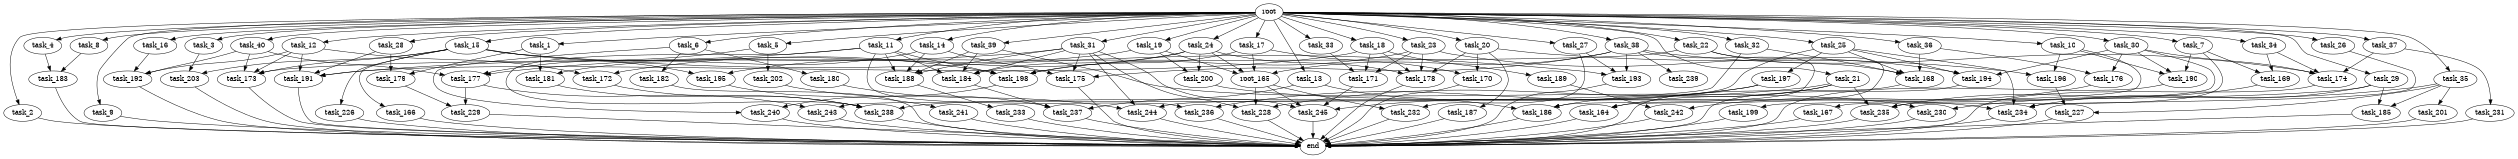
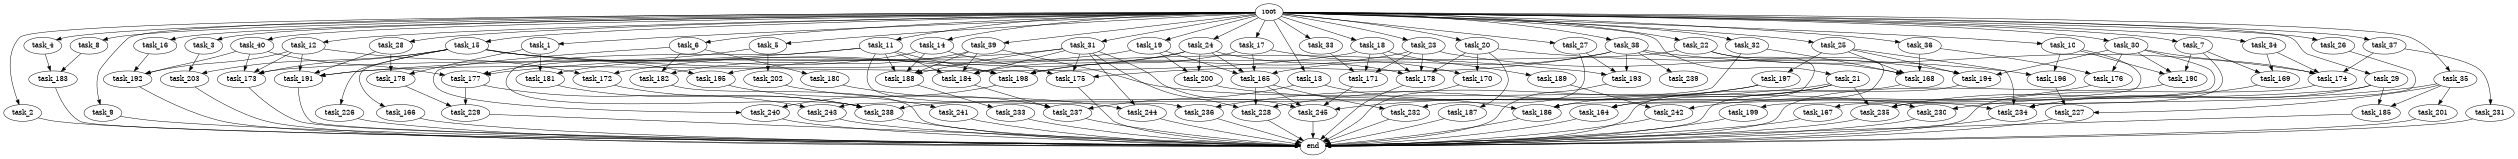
none -> (866, 63)
(1255, 79) -> (1255, 79)
(1494, 101) -> none
